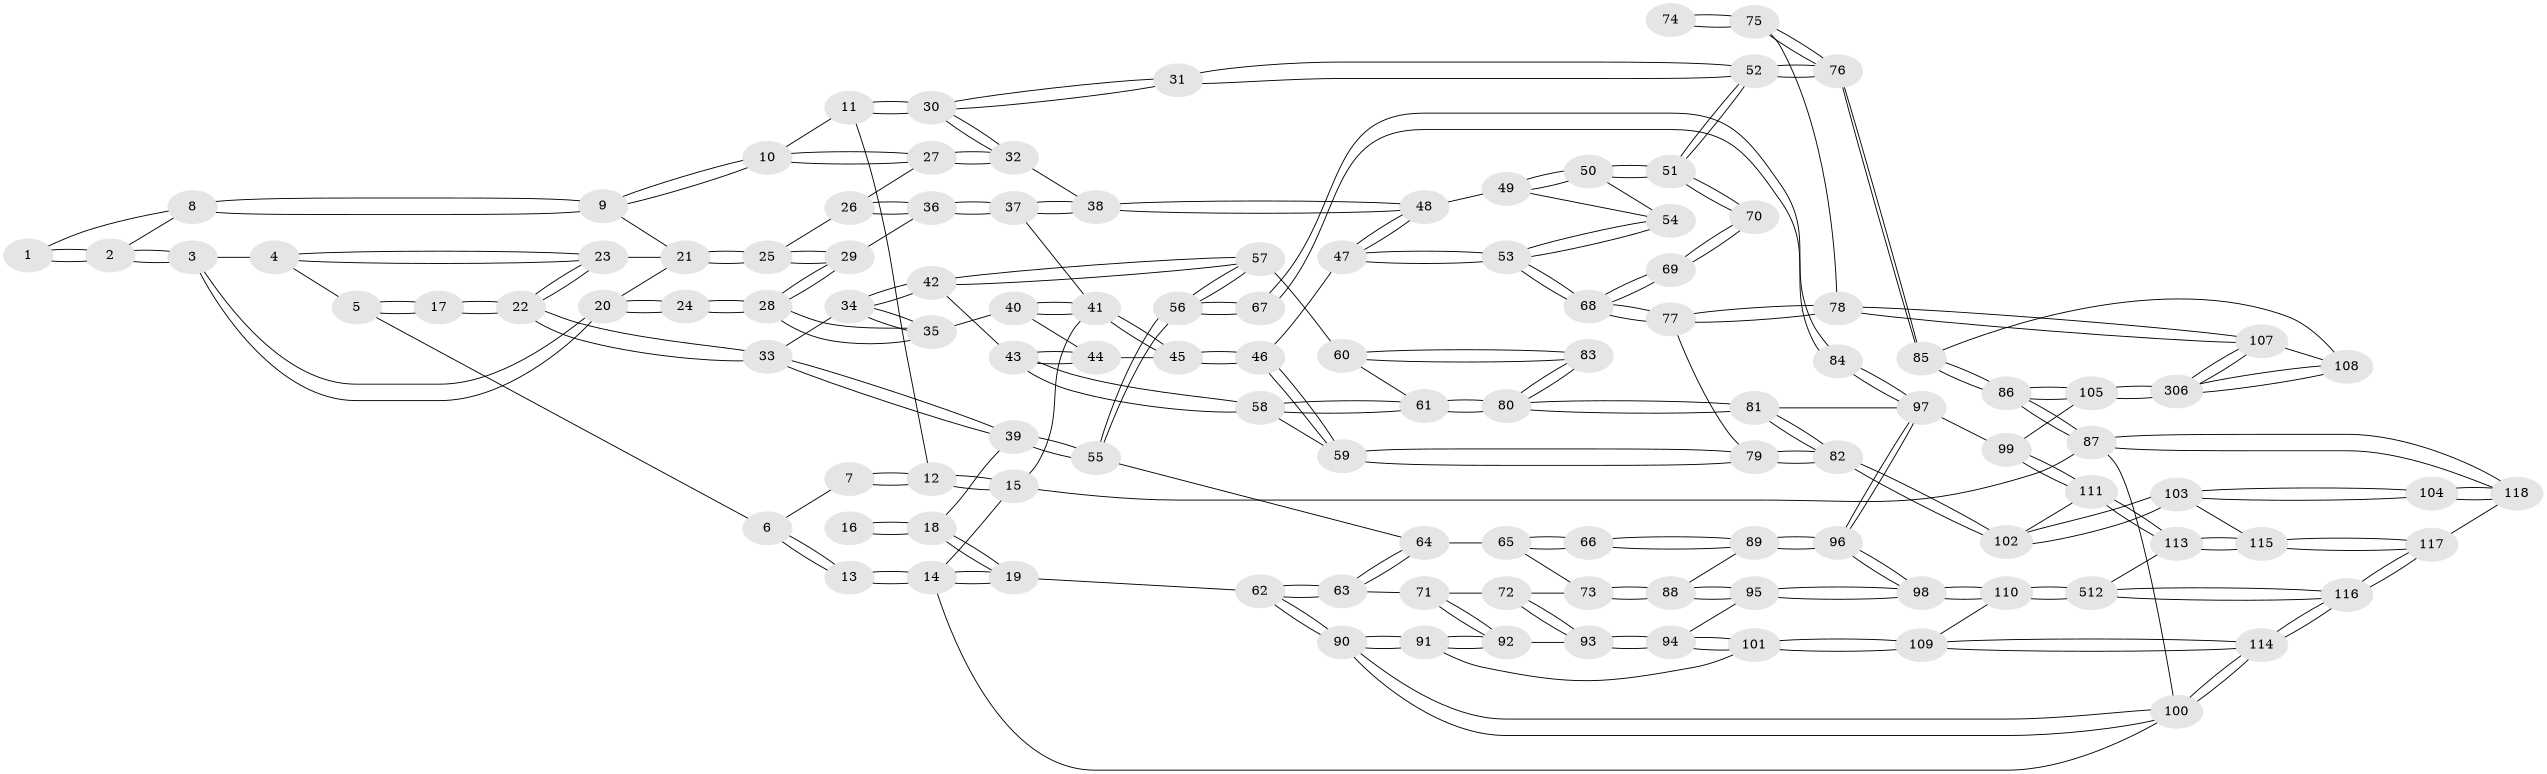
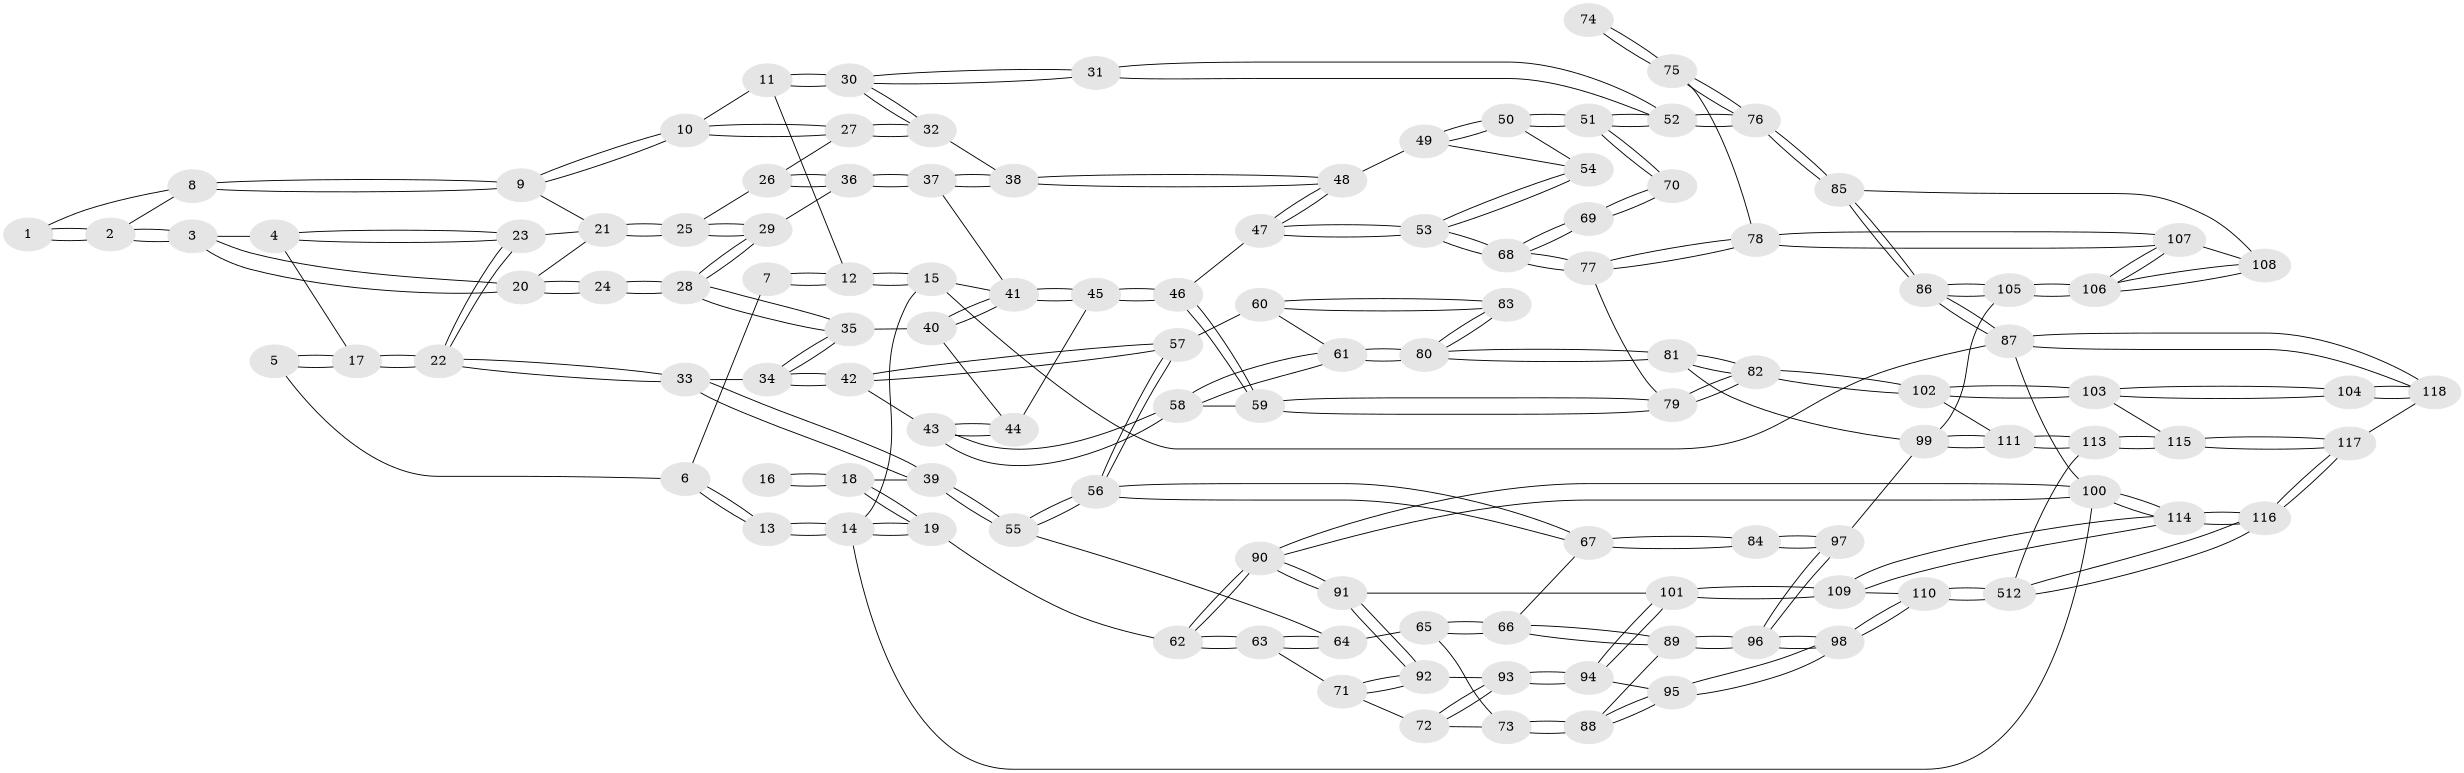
(316, 283) -> (316, 299)
(2177, 391) -> (2095, 290)
(1838, 408) -> (1778, 414)
none -> (1547, 586)
